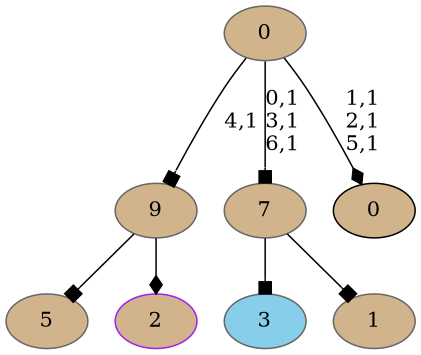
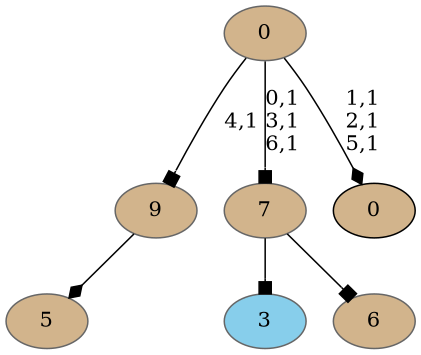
(107, 261) -> (107, 261)
(156, 321) -> none
(374, 321) -> (374, 321)
